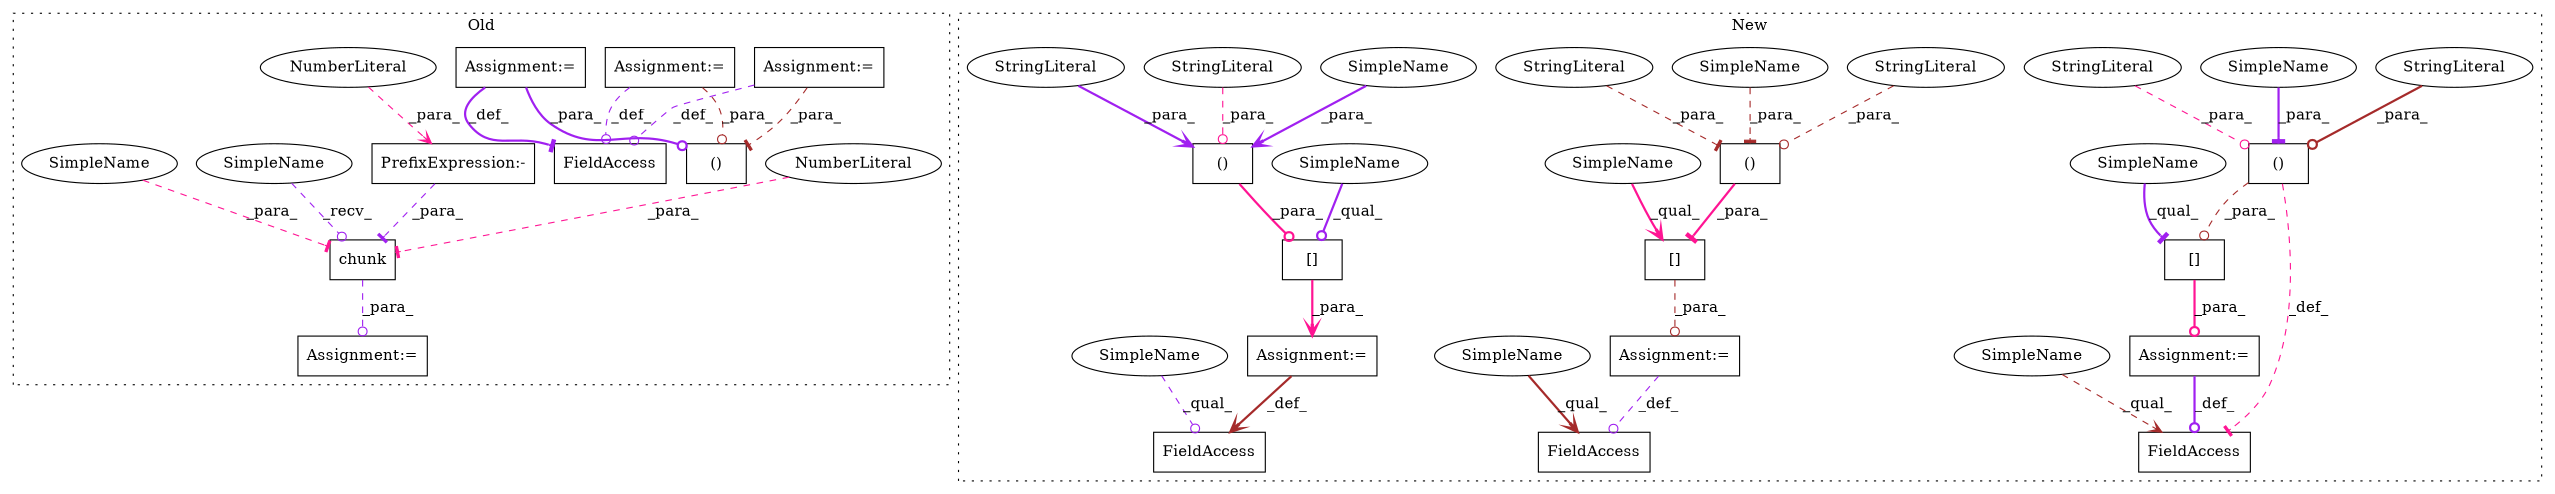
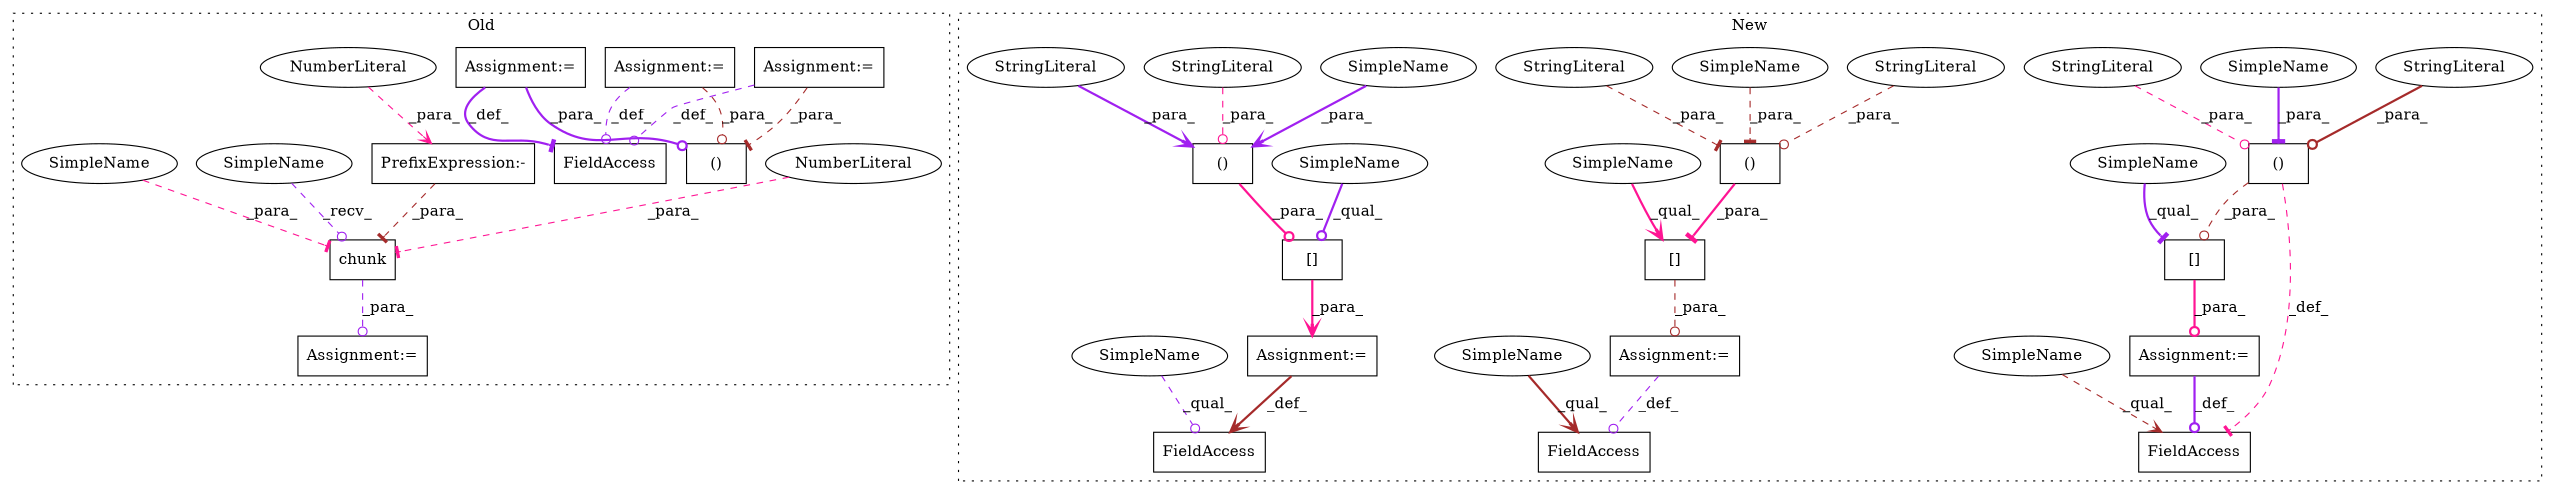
(410, 210) -> (410, 210)
